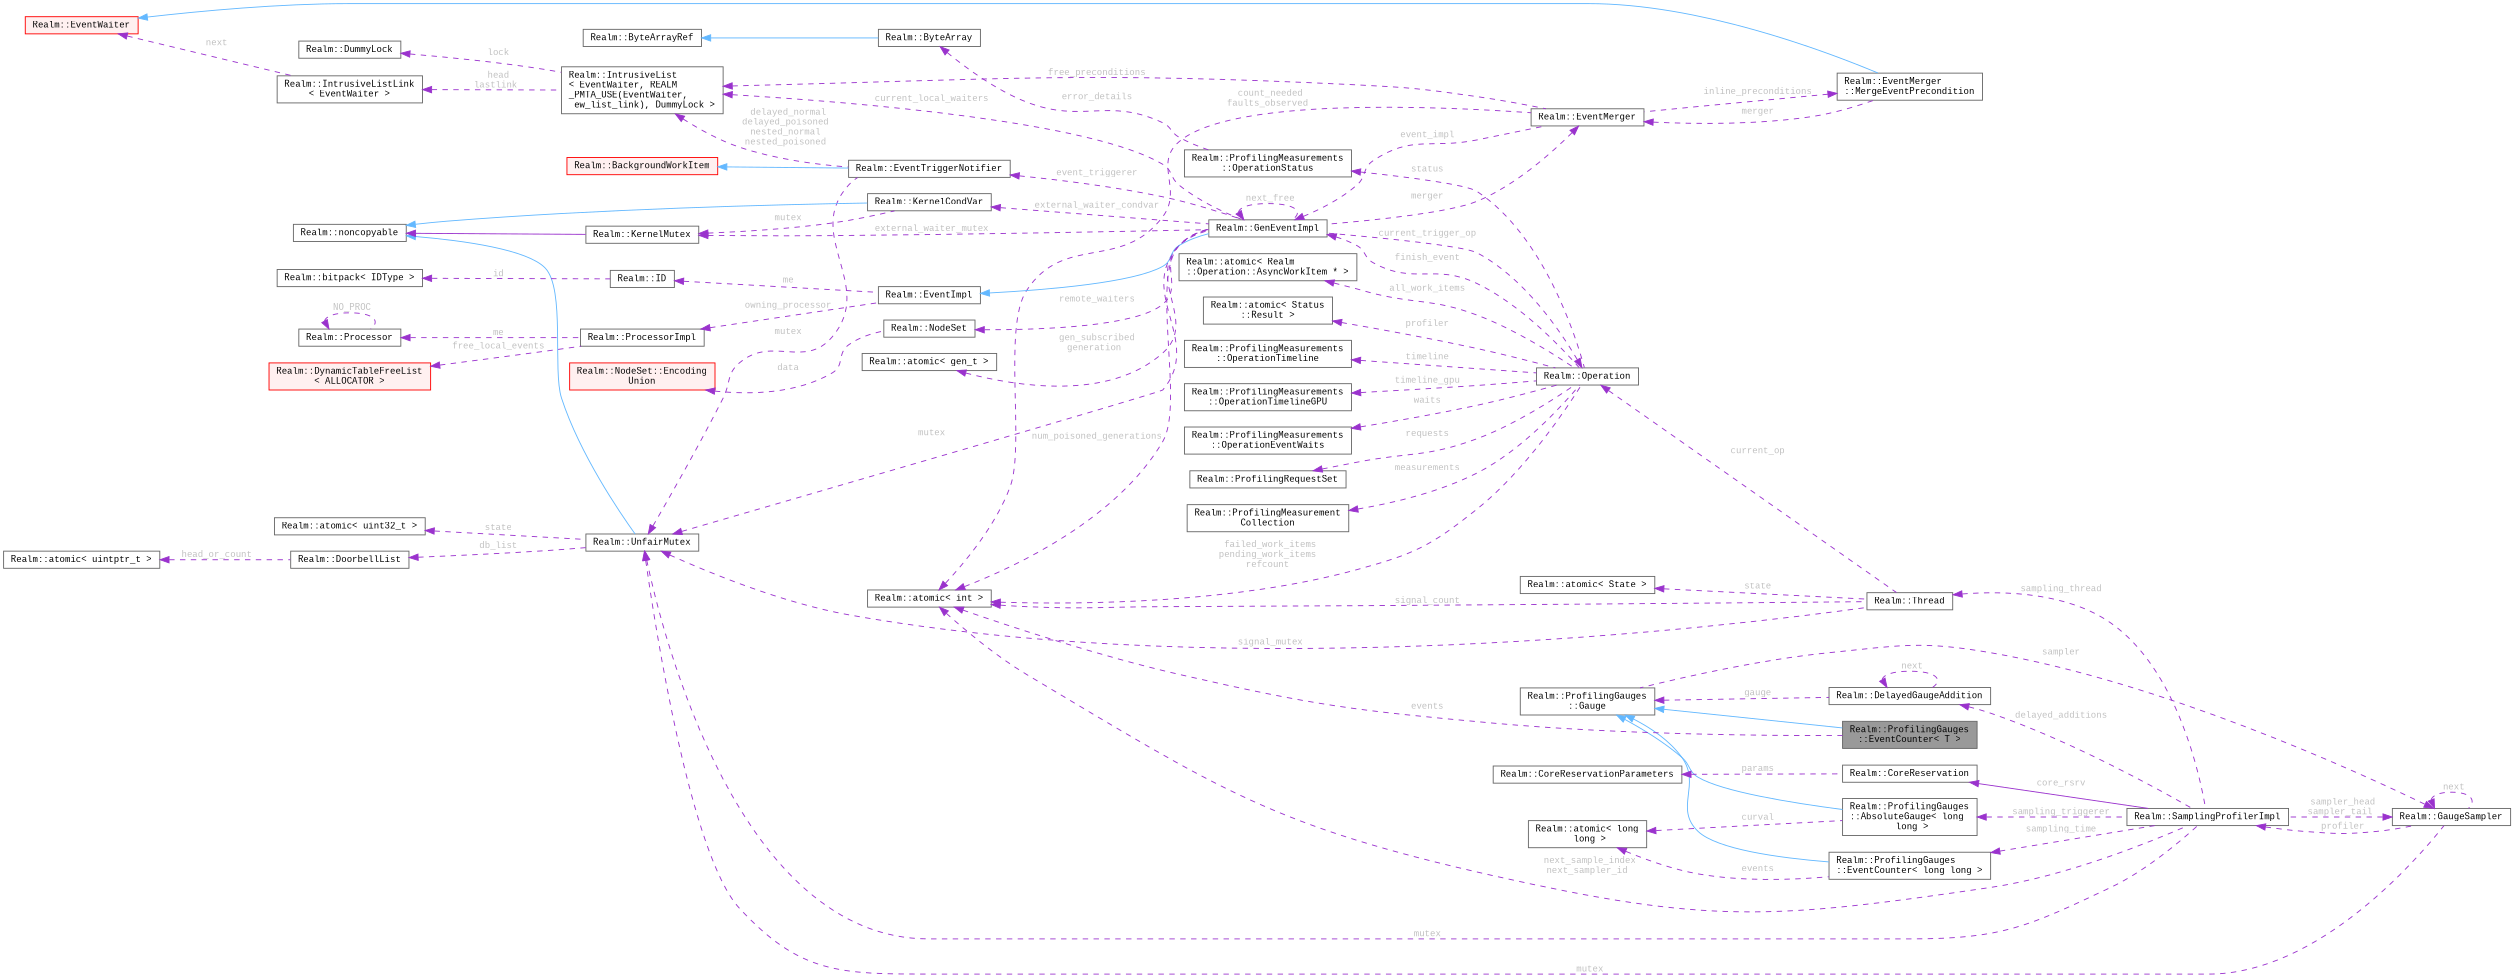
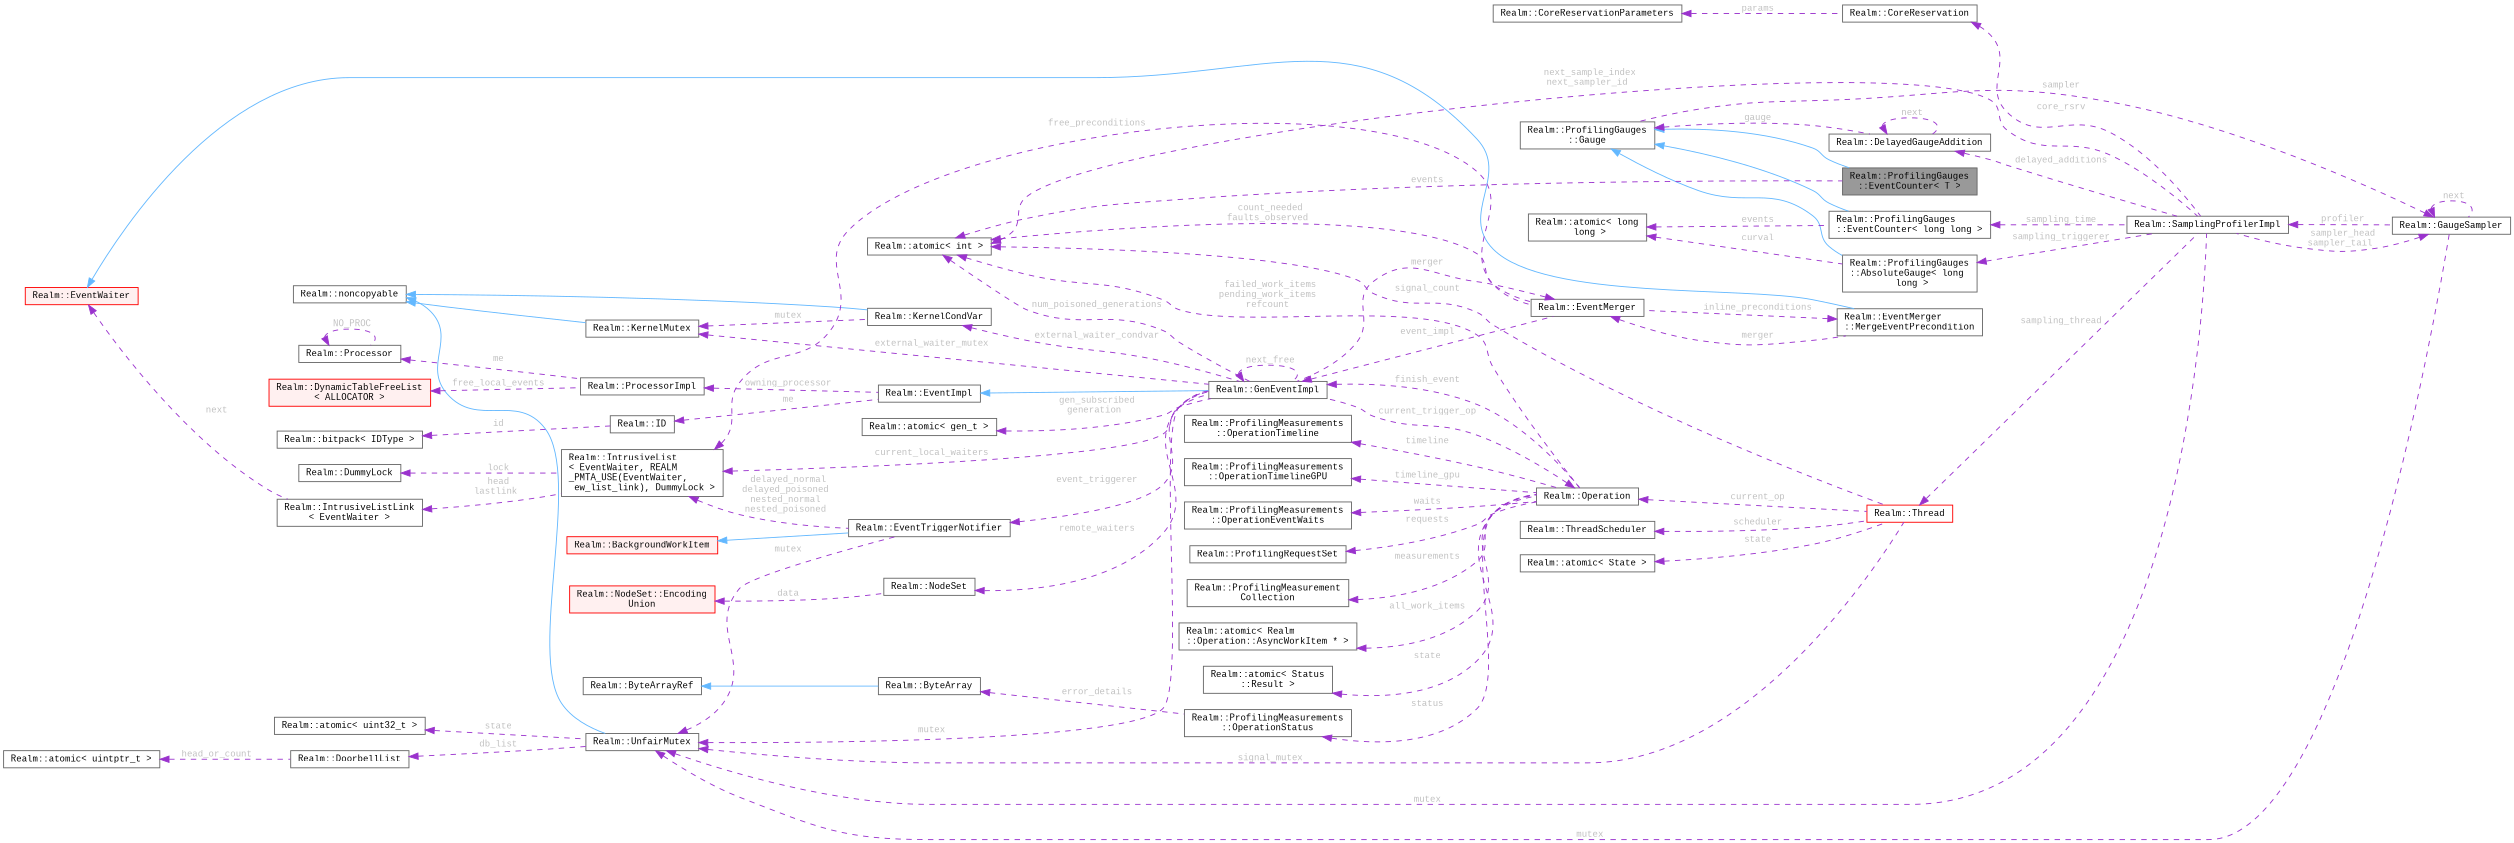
(501, 234) -> (501, 313)
(1425, 324) -> (1425, 656)
none -> (1588, 530)
(1910, 601) -> (1910, 514)
(2063, 796) -> (2071, 125)
